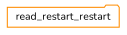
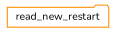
(63, 17) -> (58, 17)
